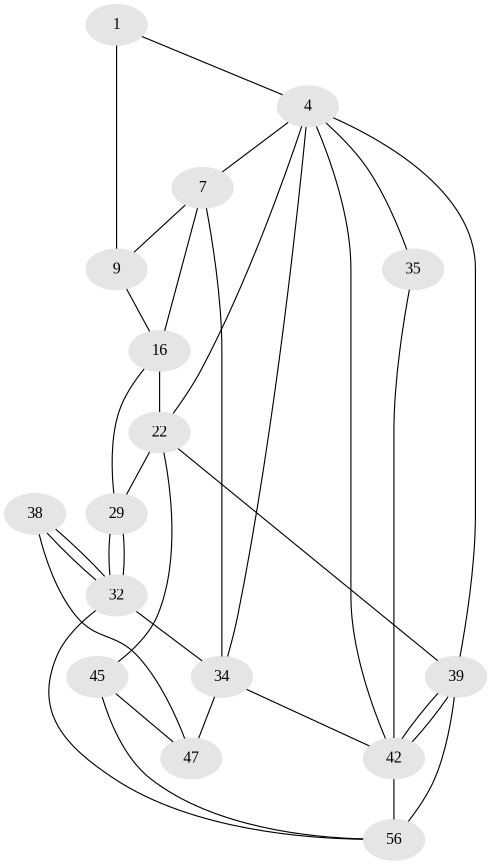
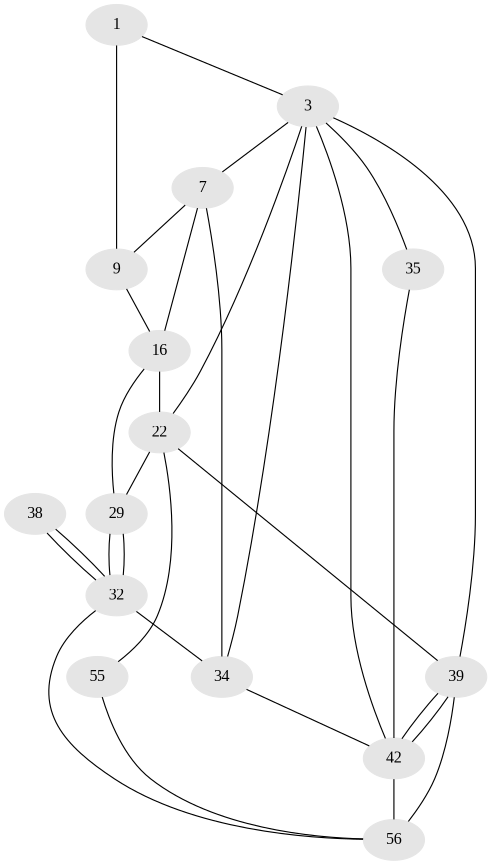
(308, 106) -> (308, 106)
(97, 677) -> (97, 677)
(191, 758) -> none
